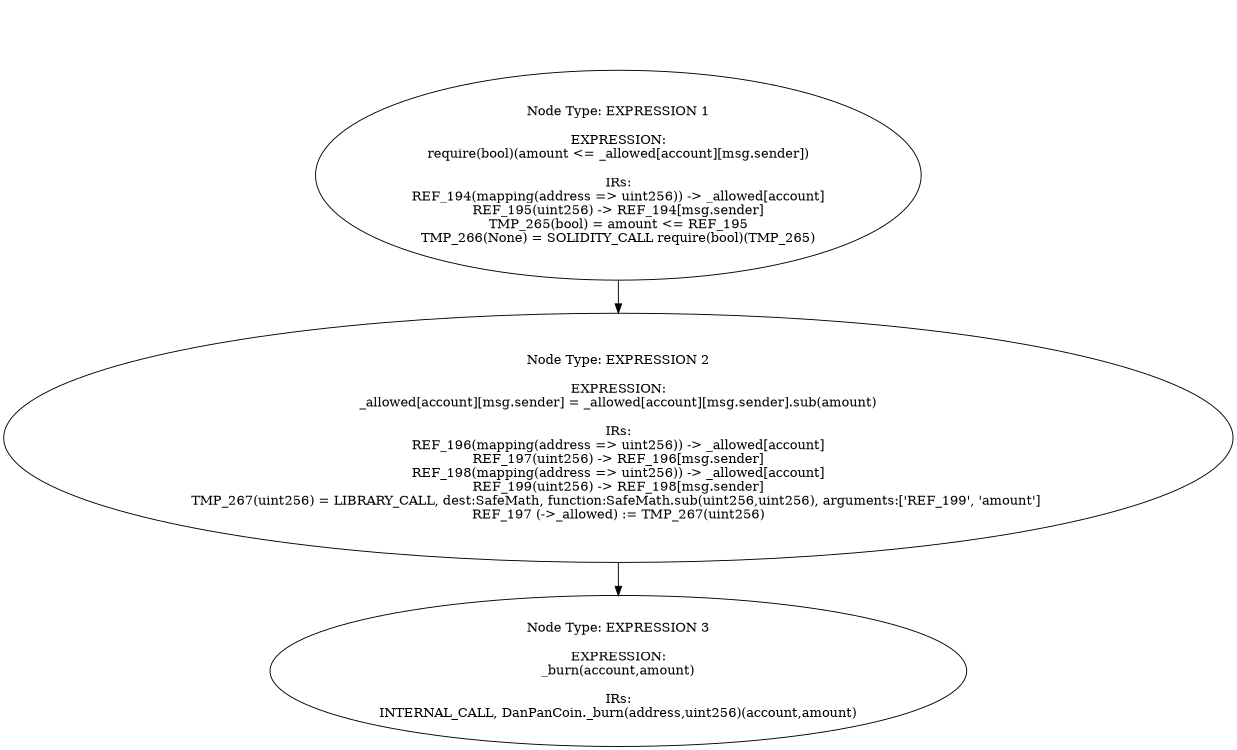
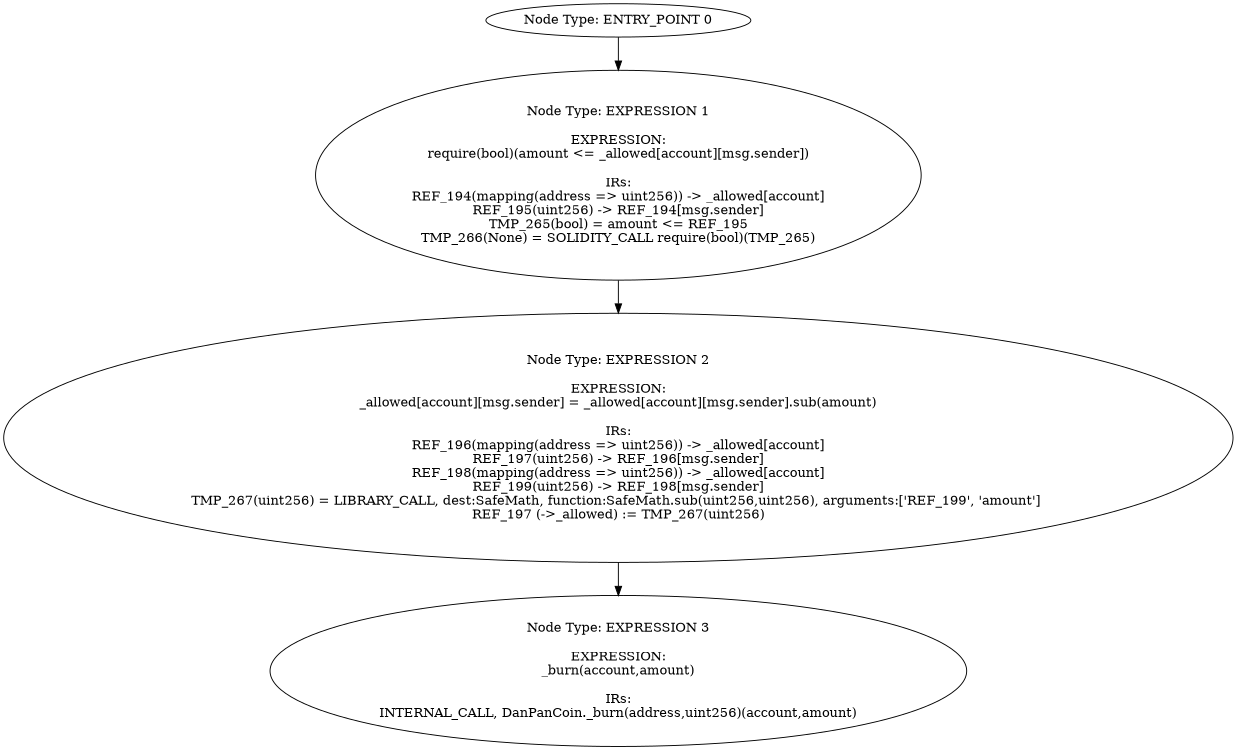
none -> (618, 20)
